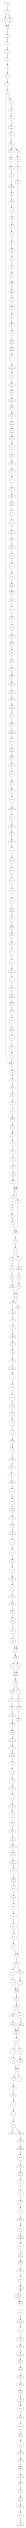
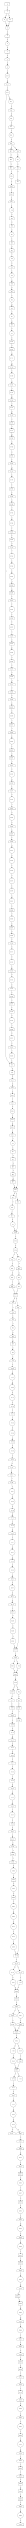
(21, 2296) -> (20, 2307)
